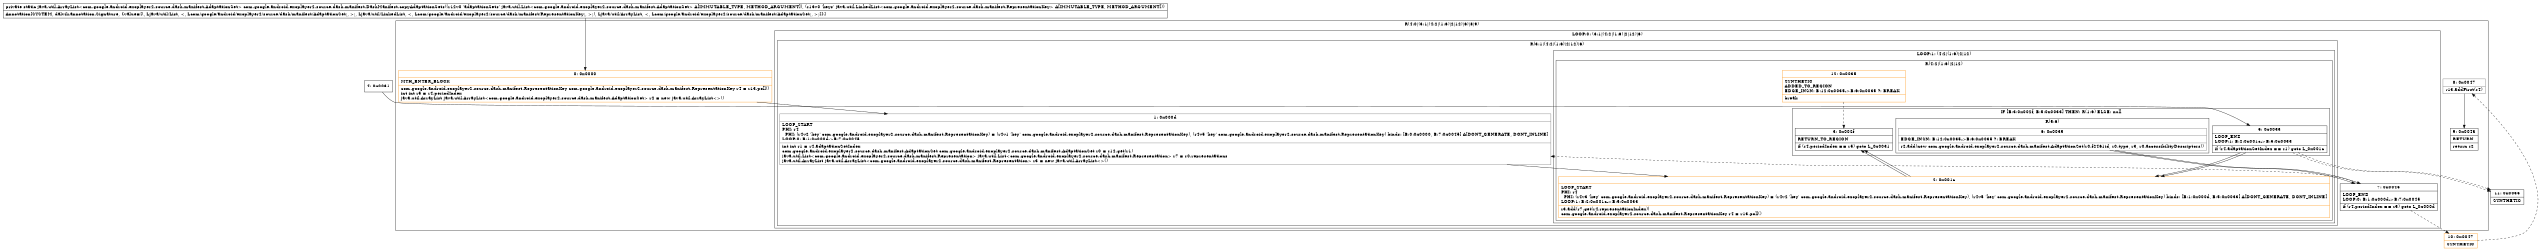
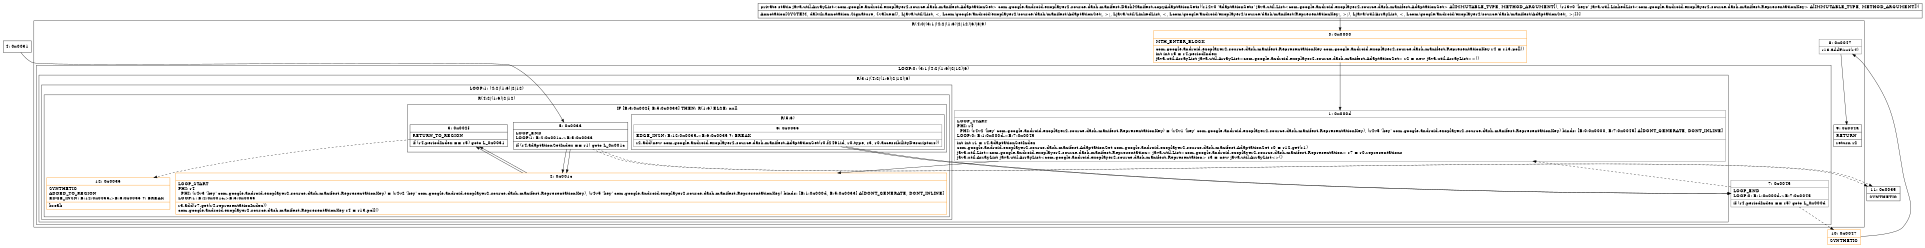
(1844, 114) -> (283, 154)
(2534, 180) -> (1901, 159)
(2389, 197) -> (1780, 194)
